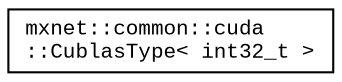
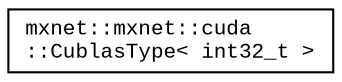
(171, 41) -> (171, 41)
